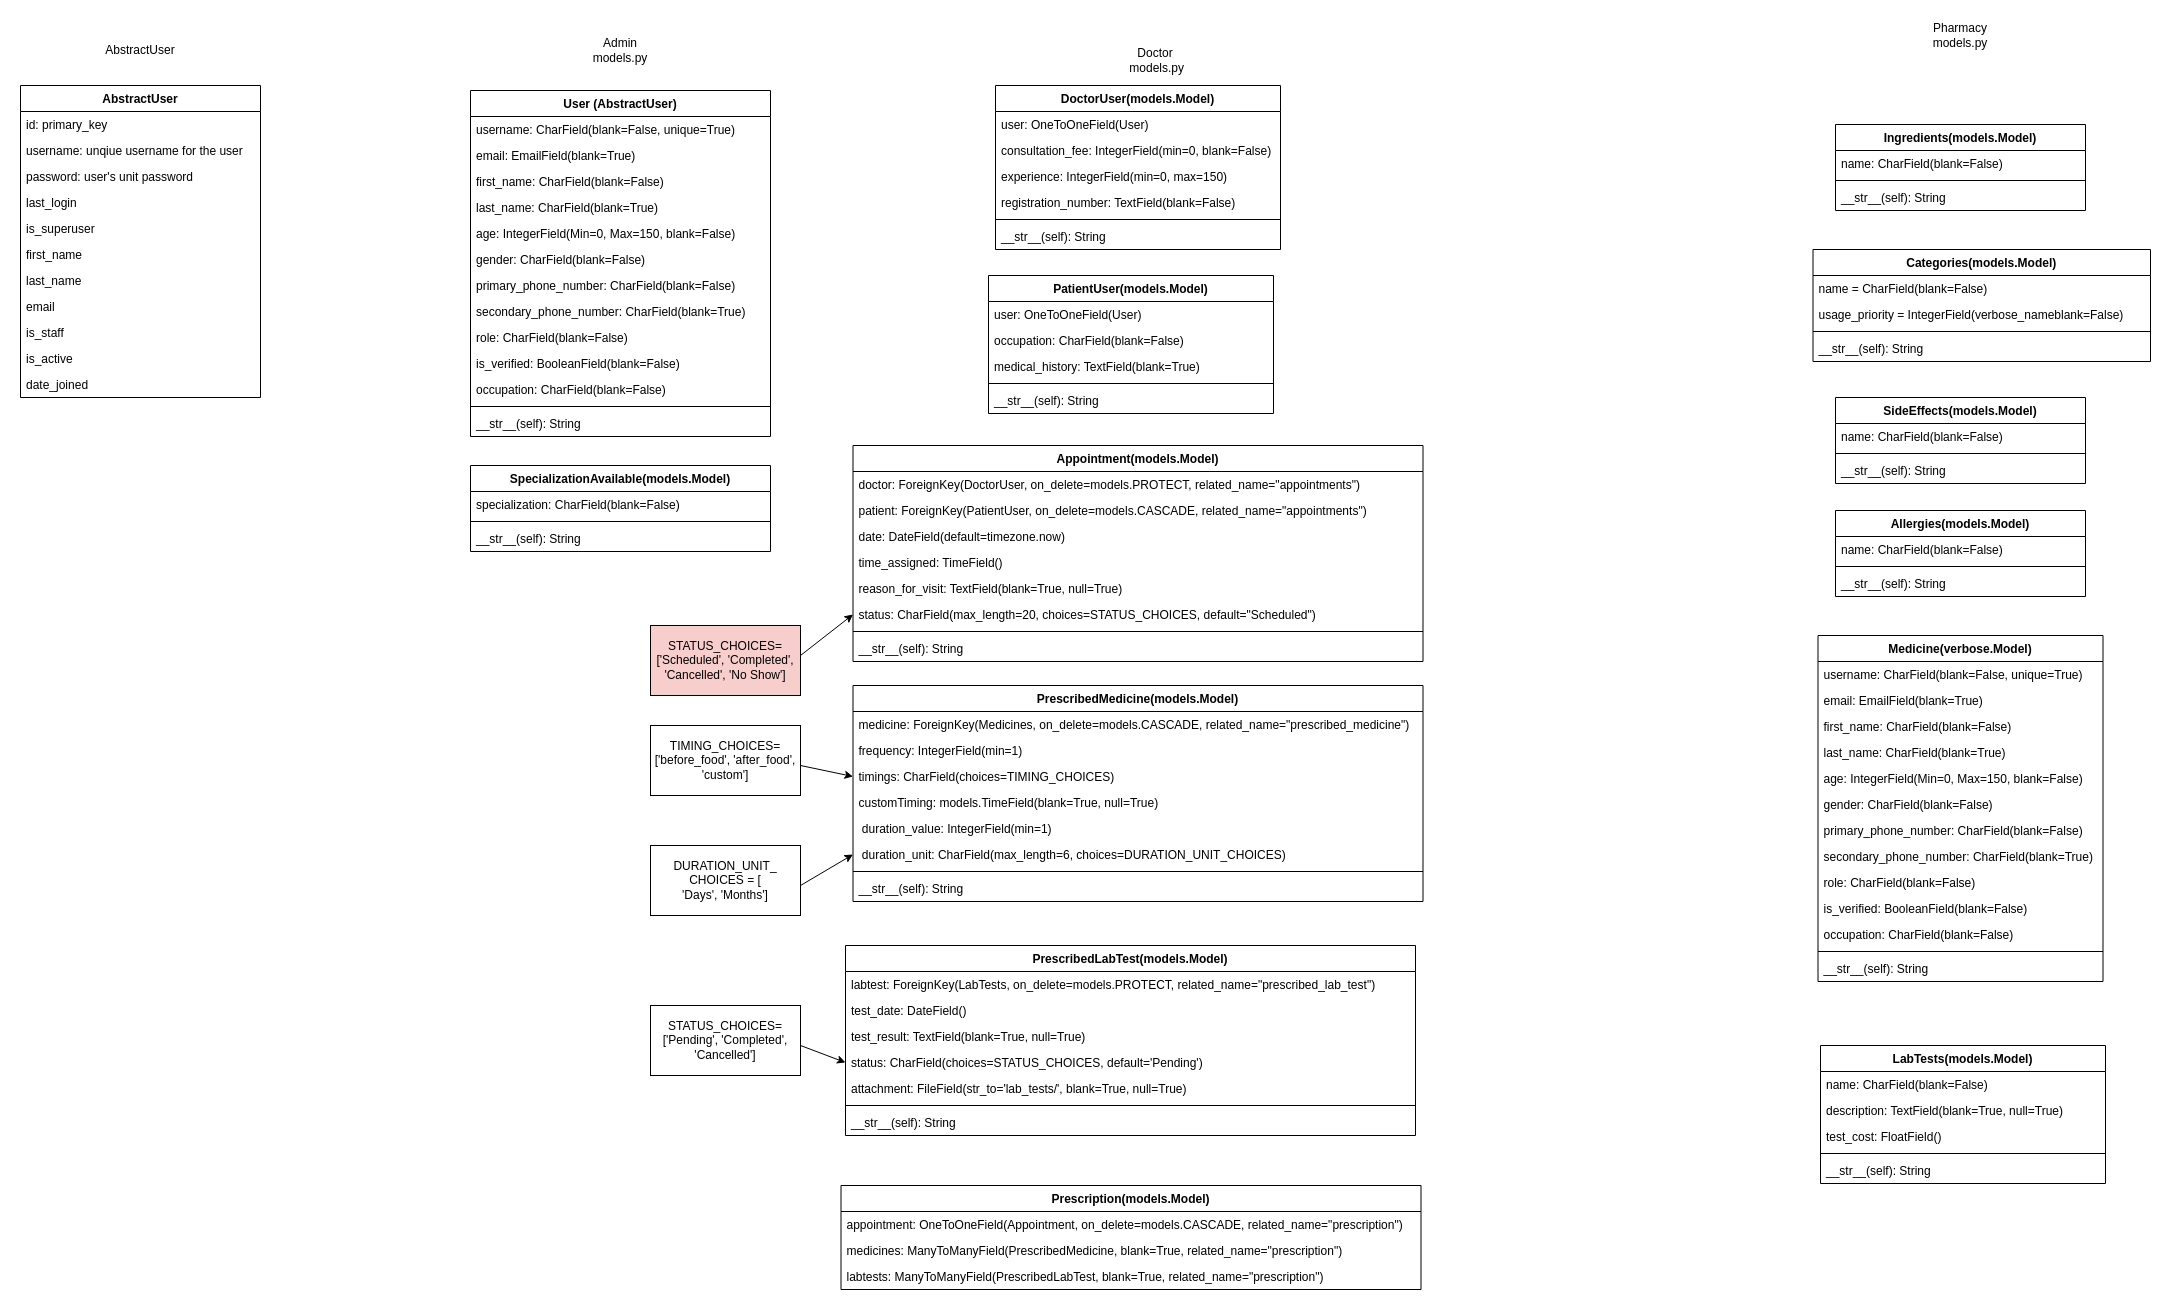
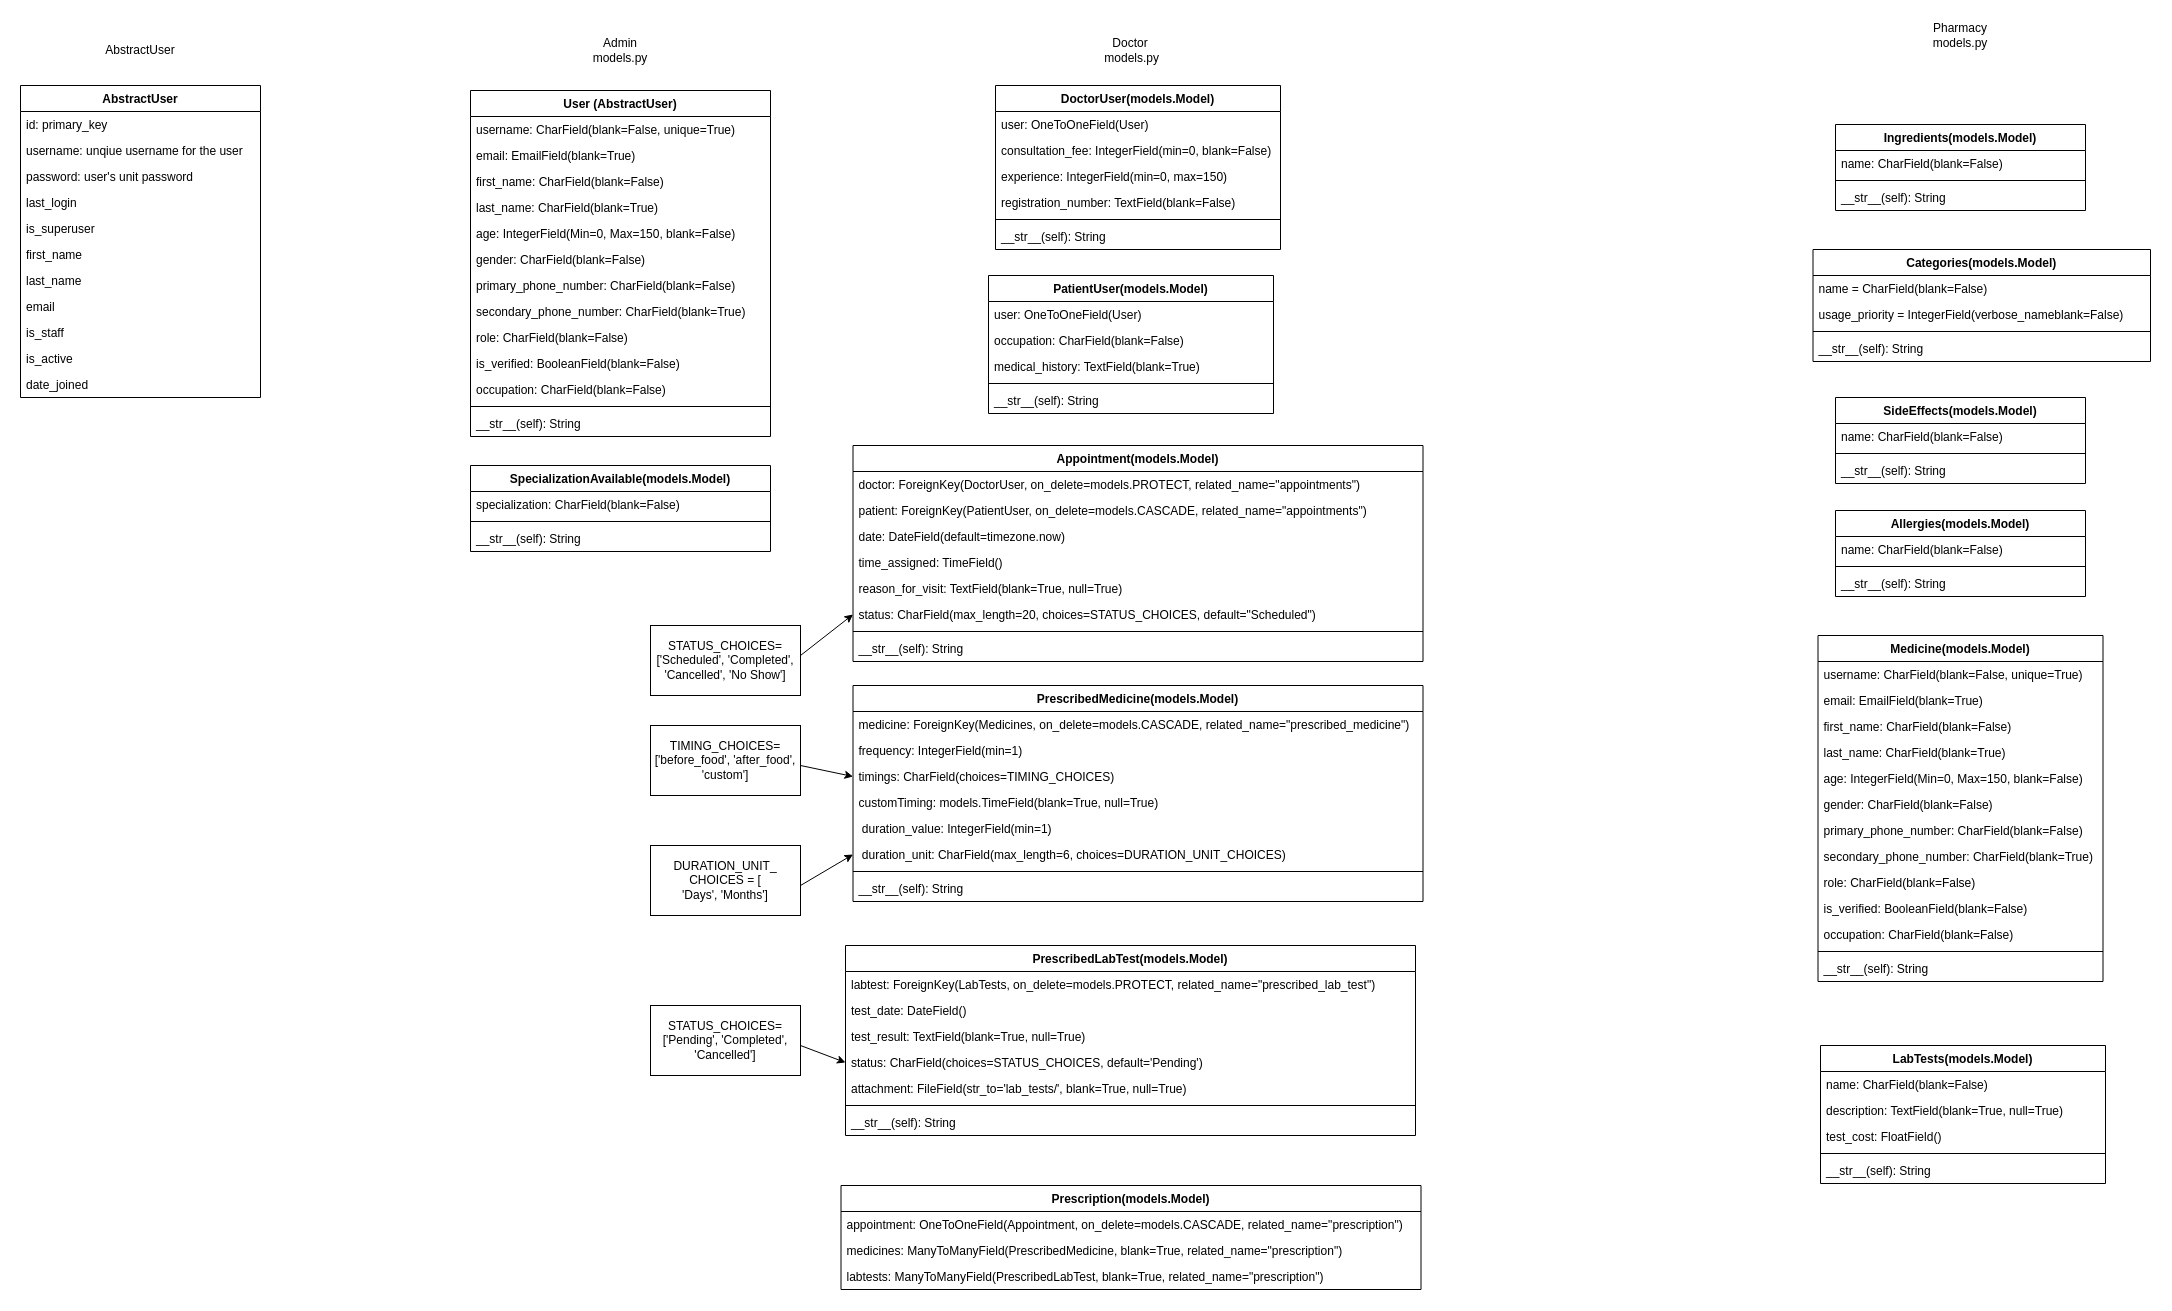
(1156, 61) -> (1131, 51)
(1960, 649) -> (1960, 649)
(726, 661) -> (726, 661)
